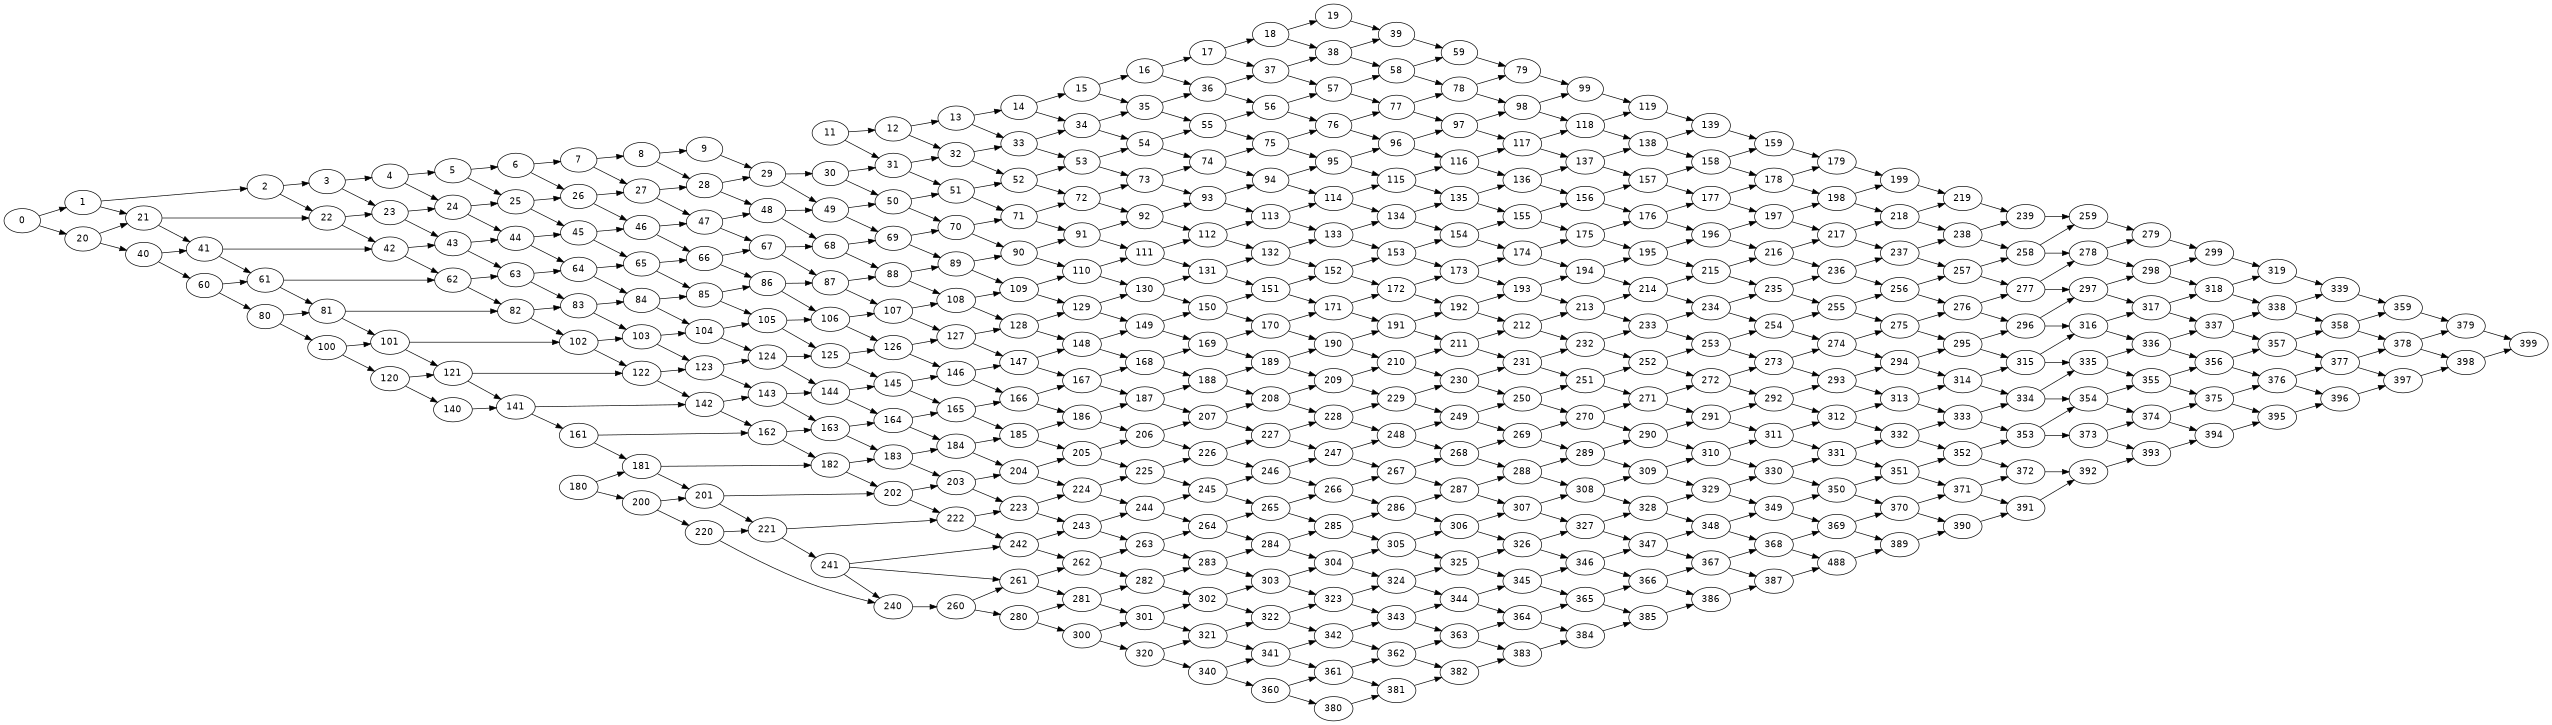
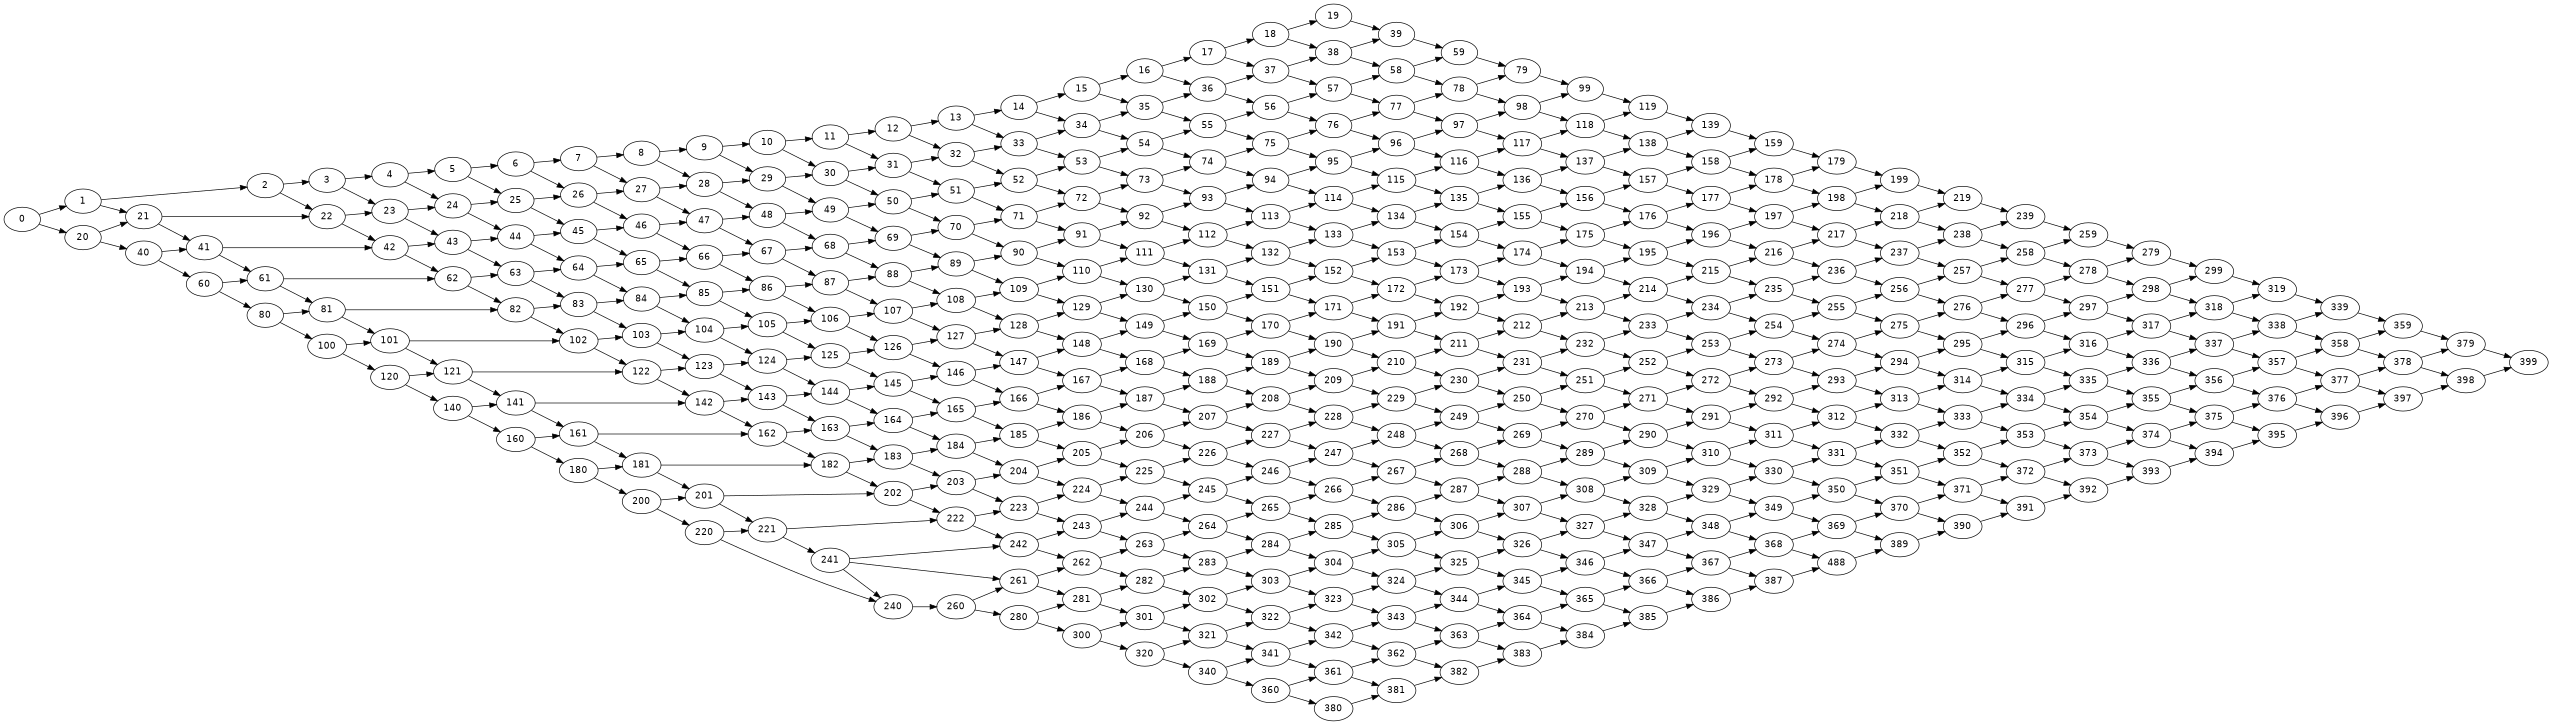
none -> (767, 142)
none -> (516, 439)
none -> (2054, 464)
